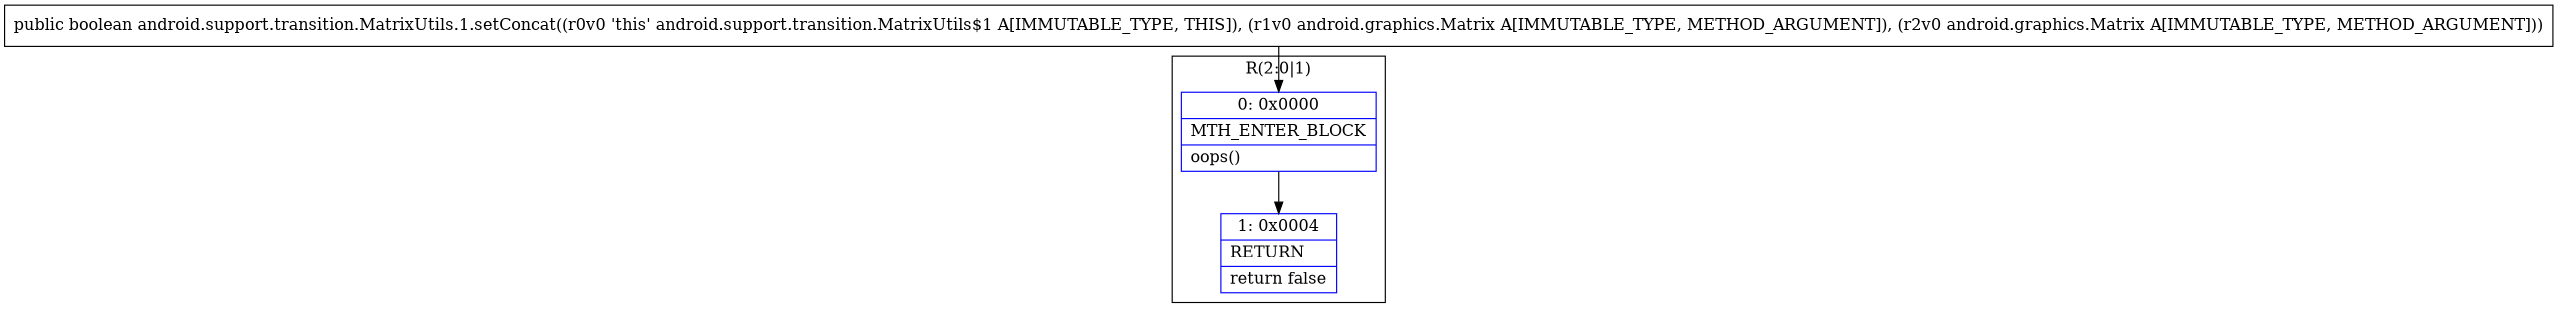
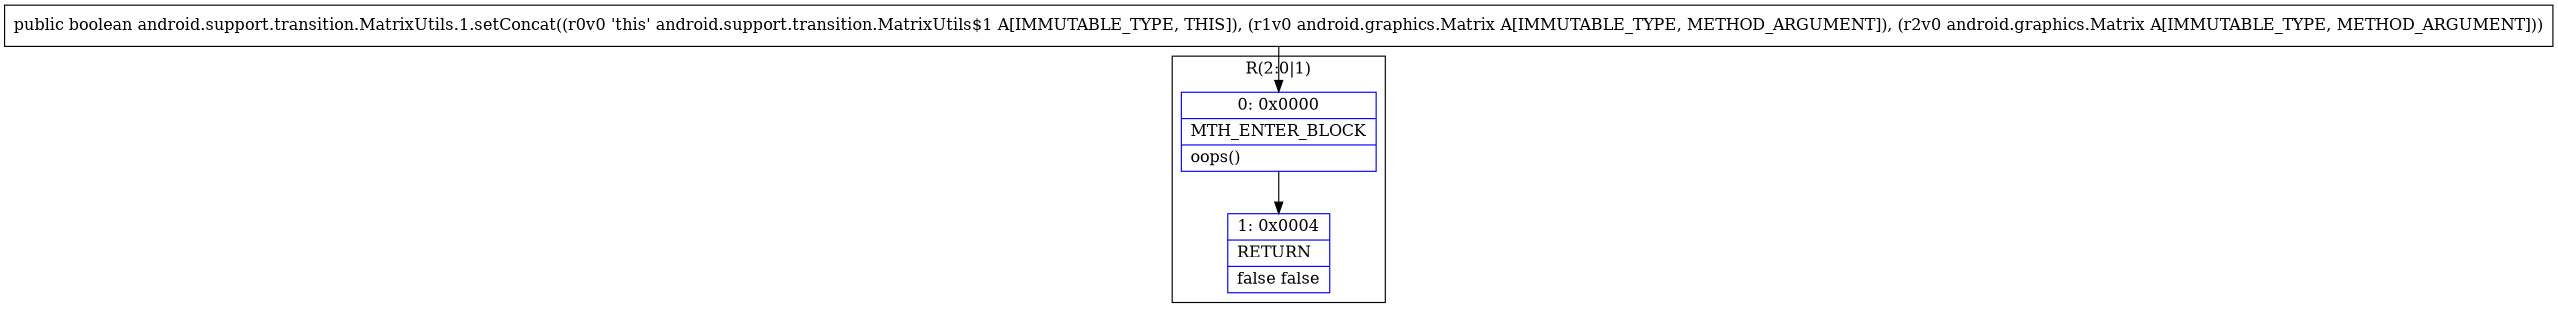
(1279, 279) -> (1279, 279)
